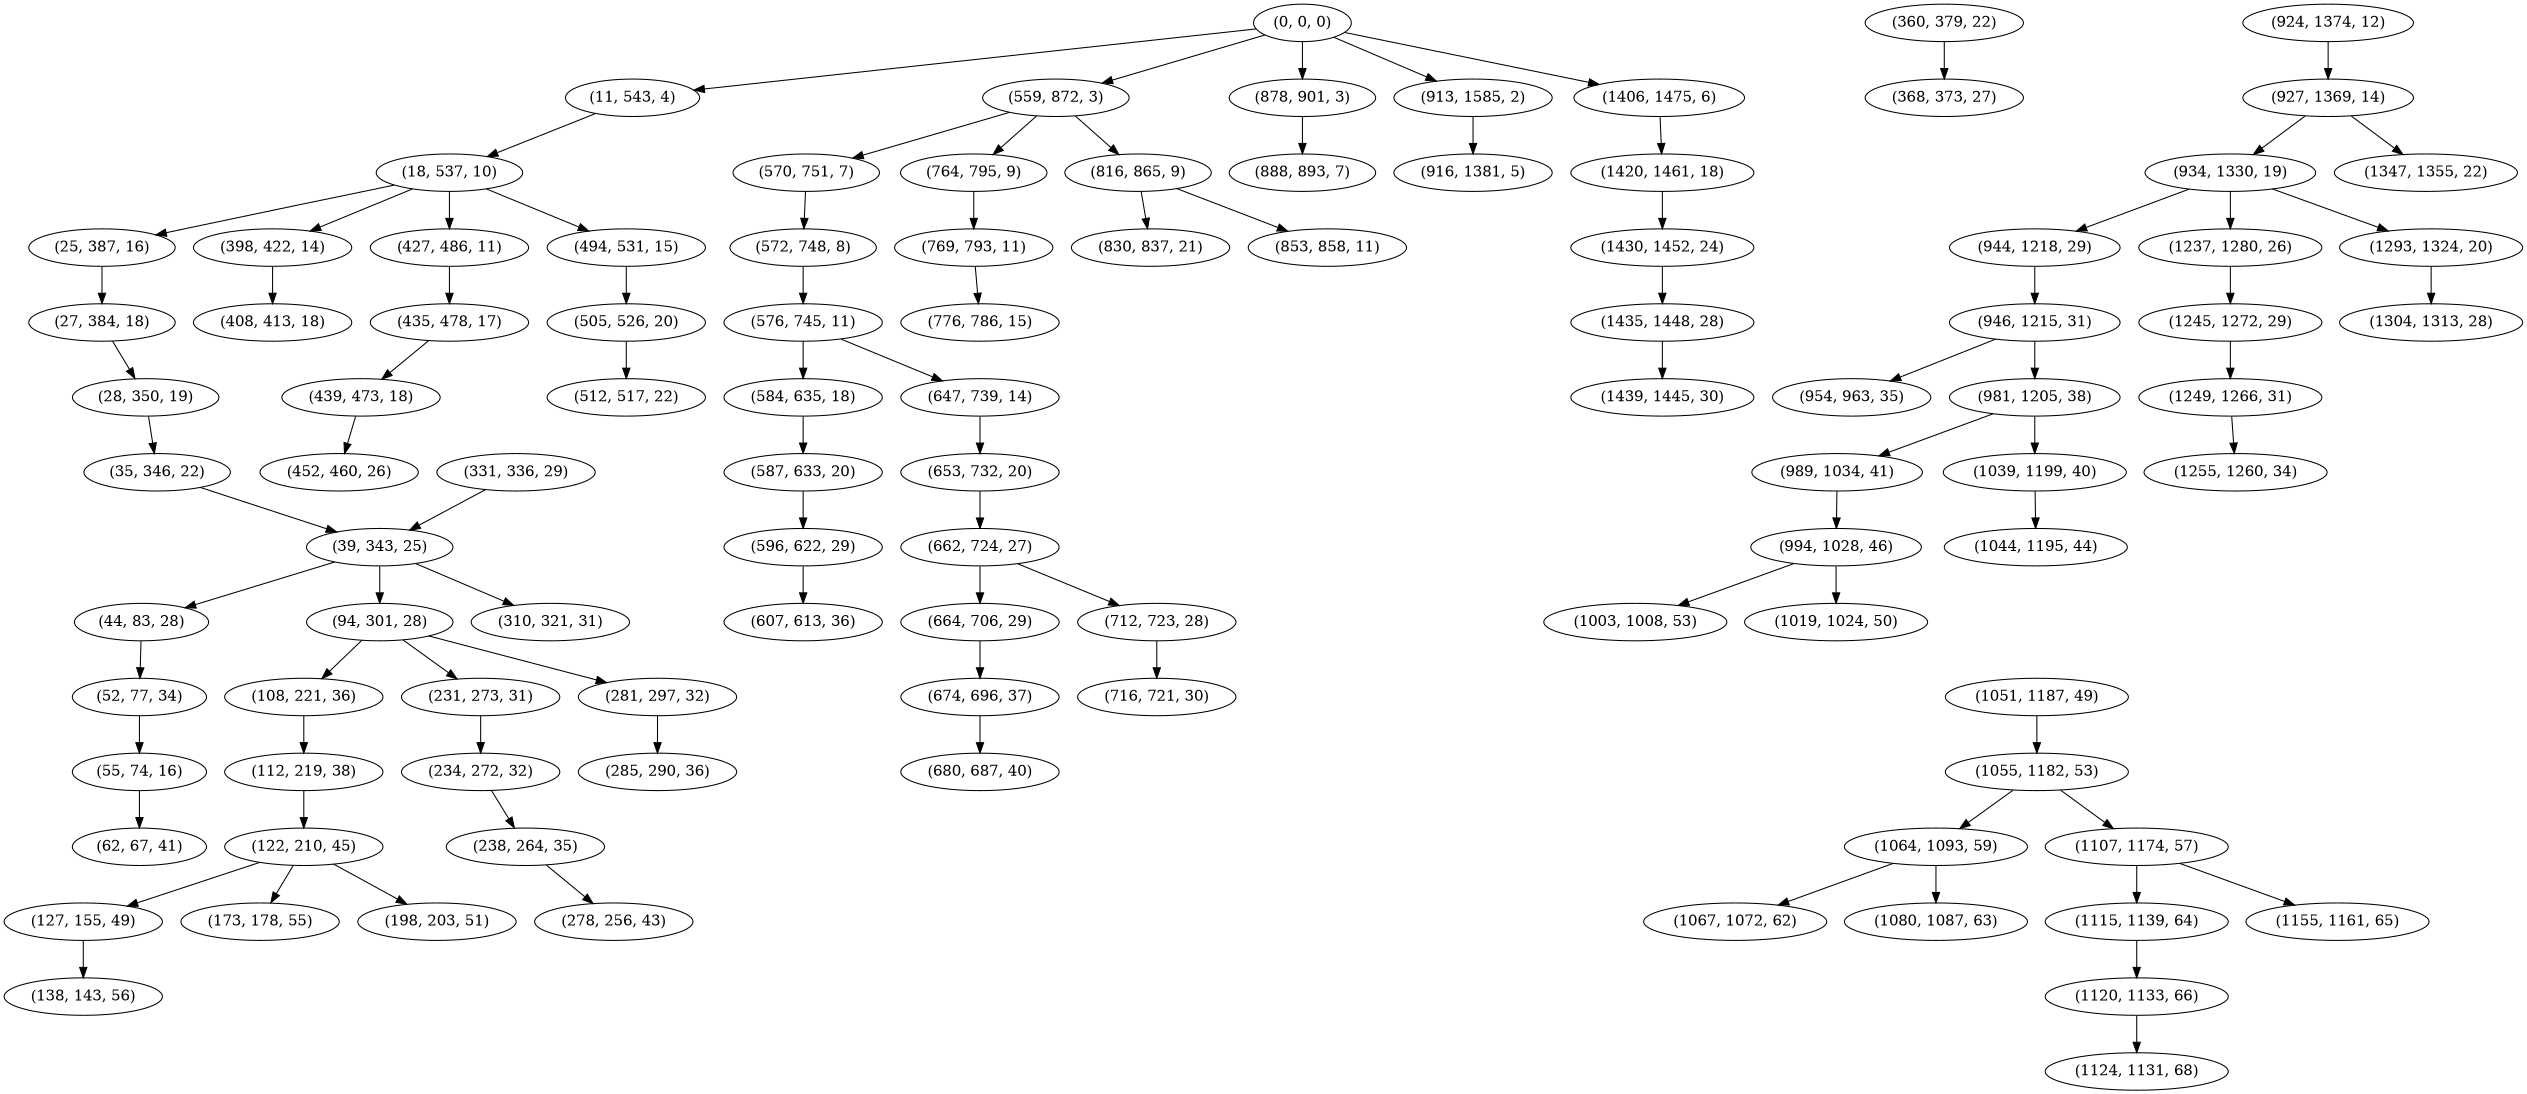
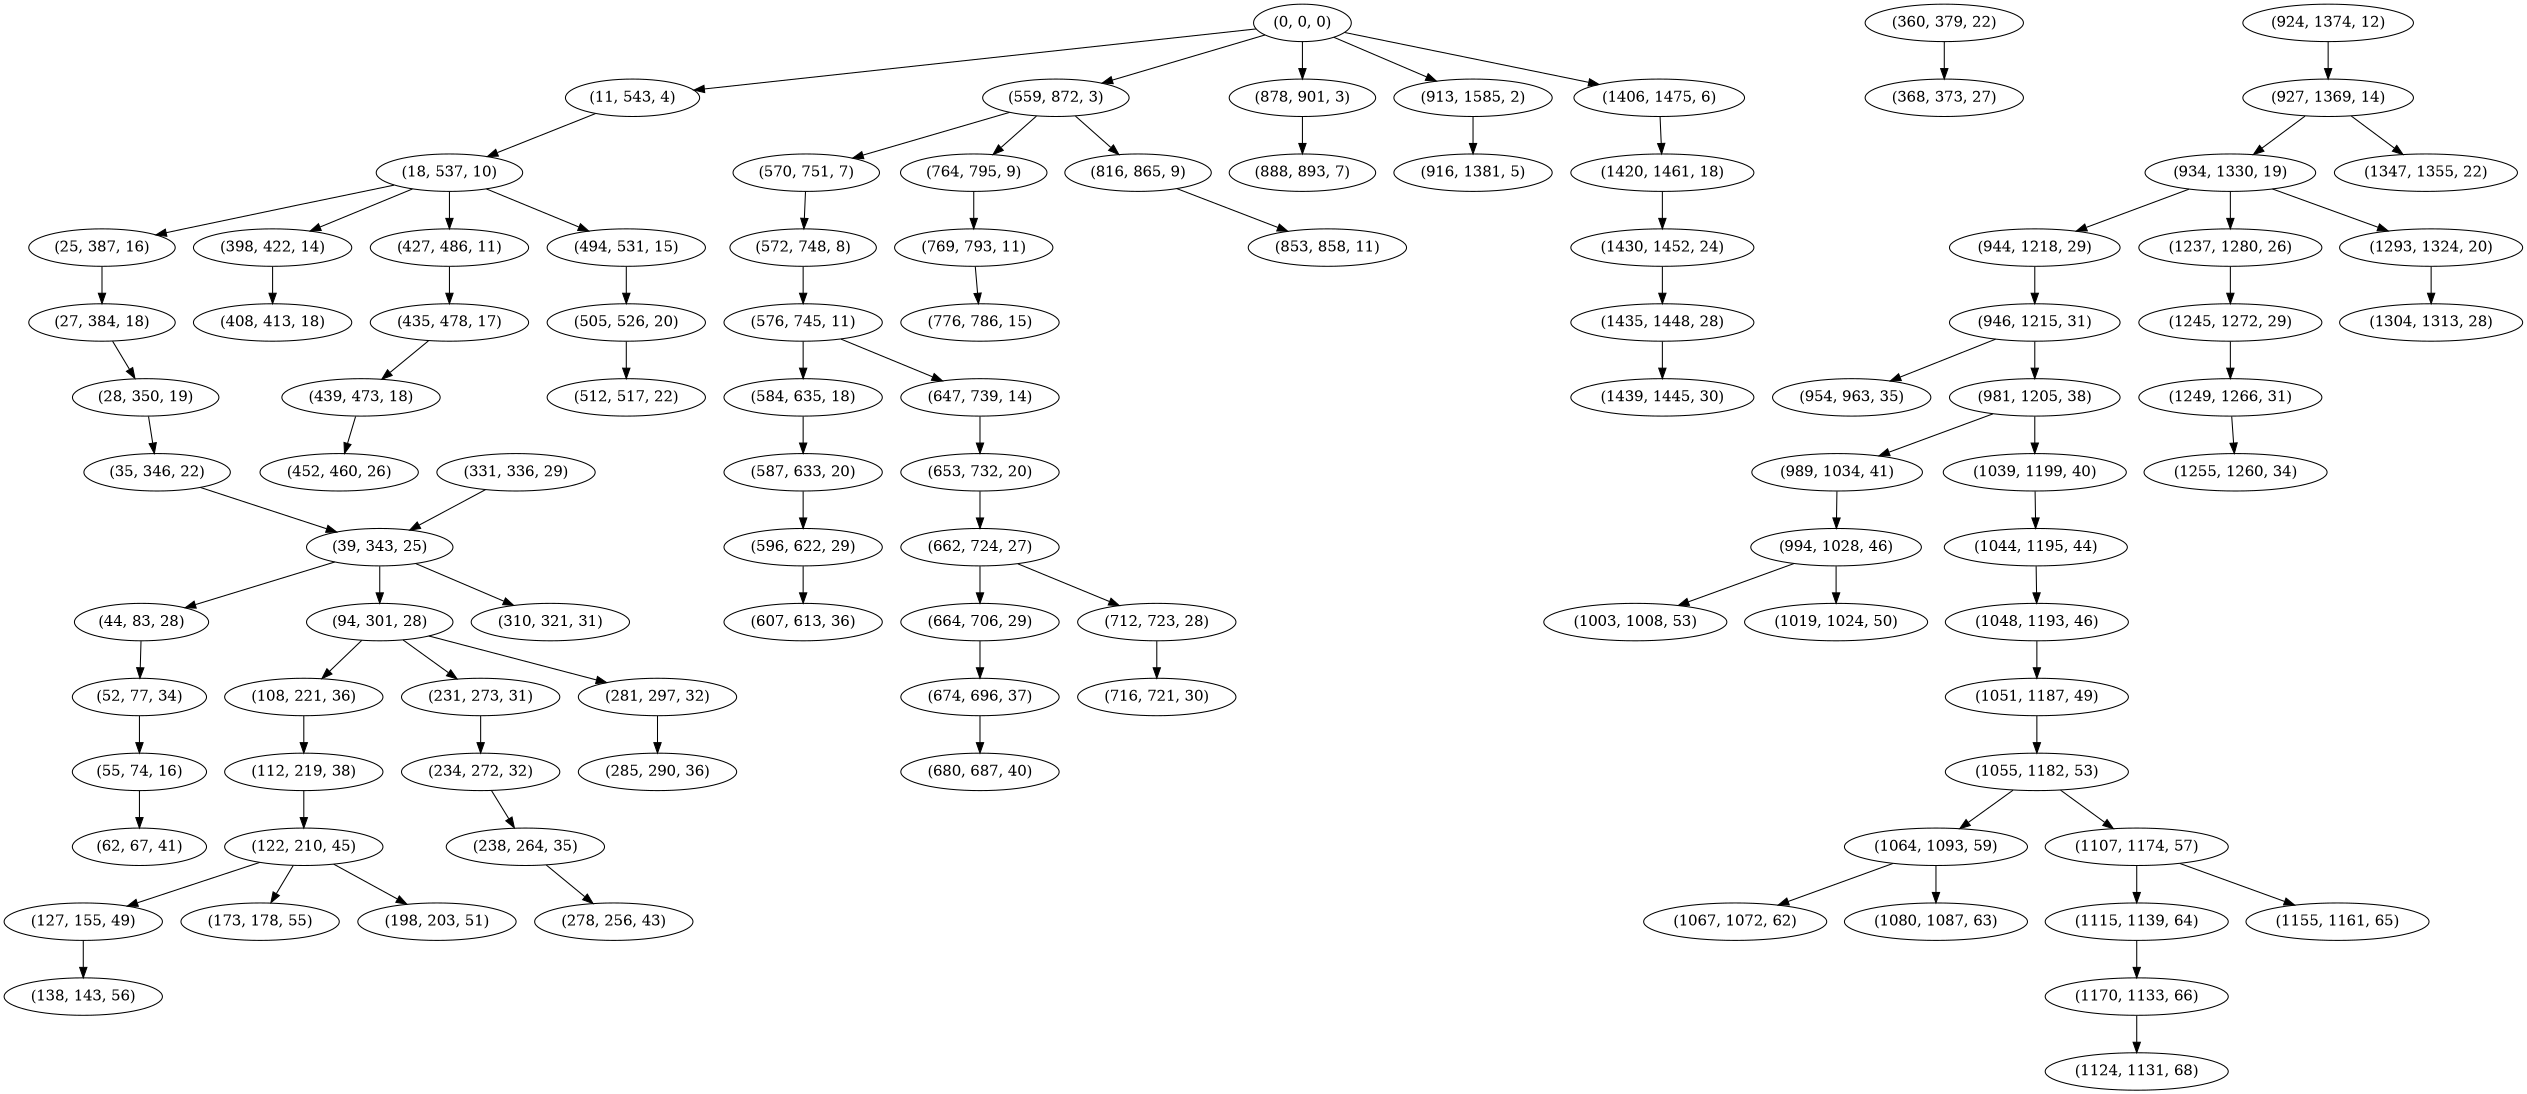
(1151, 248) -> none
none -> (2037, 622)
(2137, 997) -> (2137, 997)
